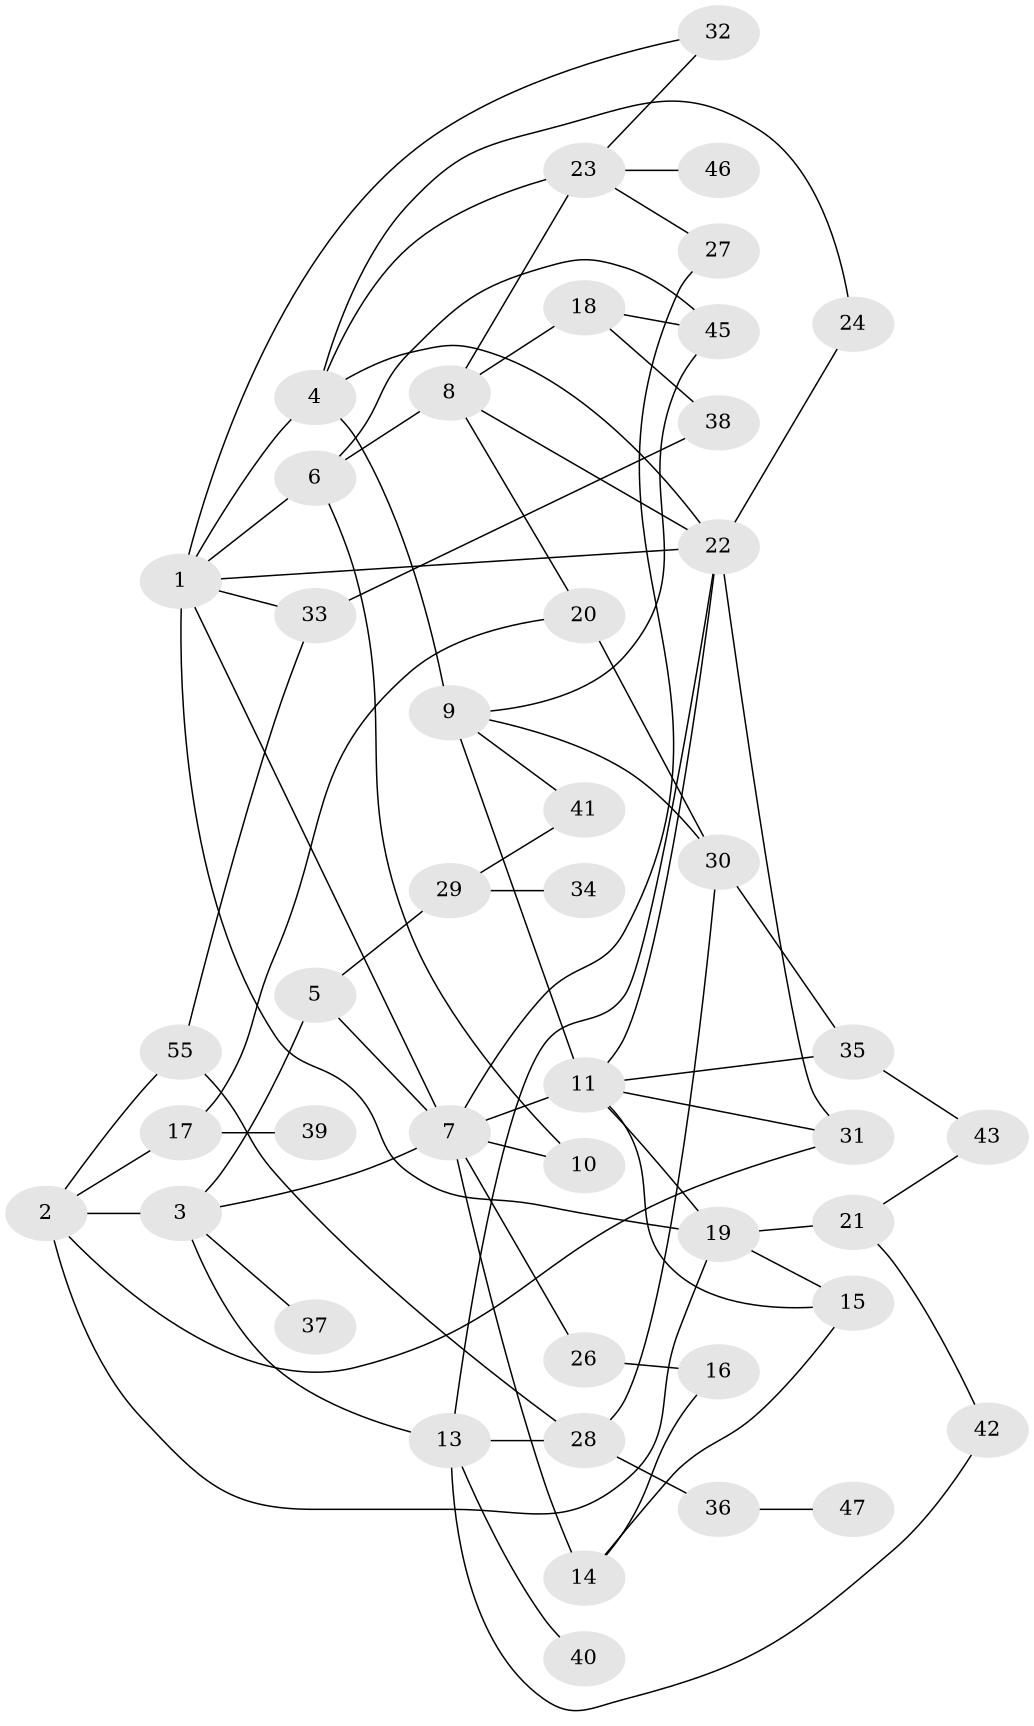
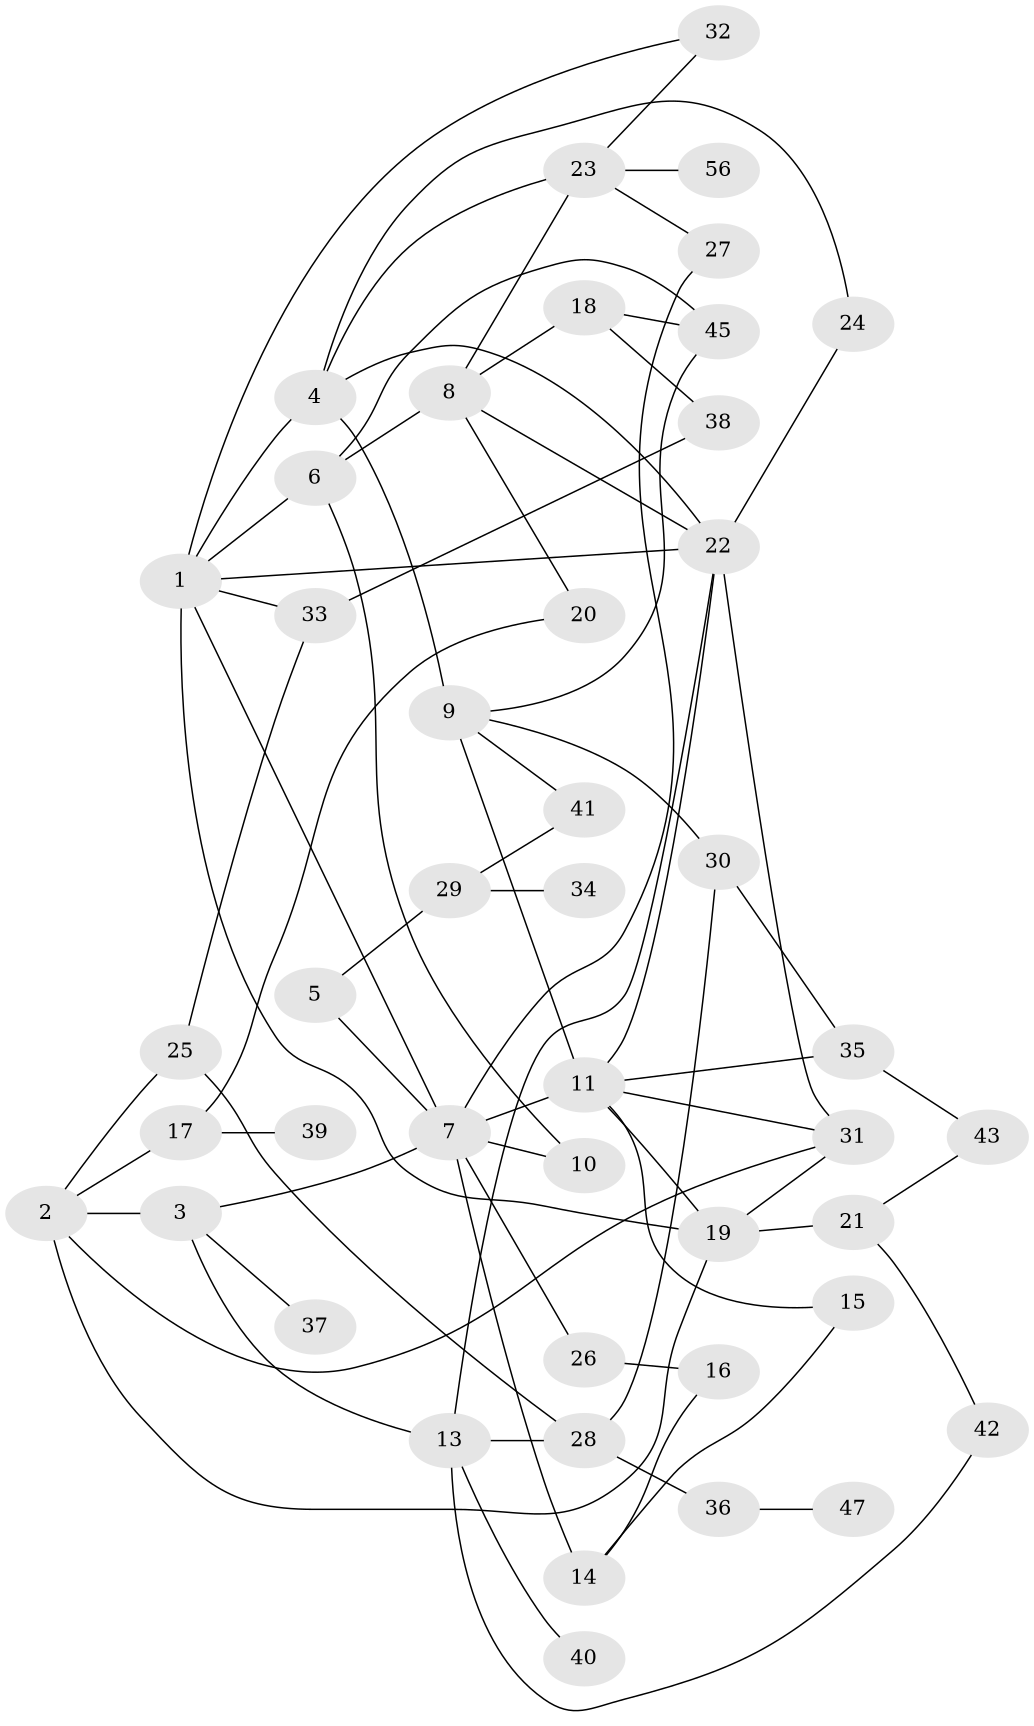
(719, 170) -> (719, 170)
(652, 739) -> none
(181, 1052) -> (181, 1052)
(260, 1110) -> none
(786, 1269) -> (786, 1186)
